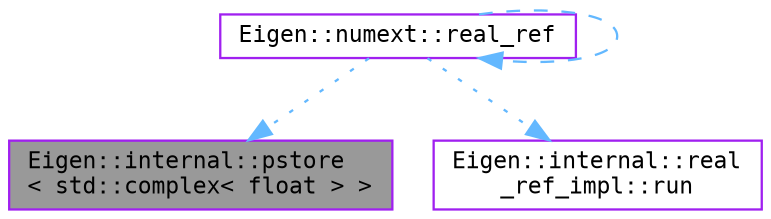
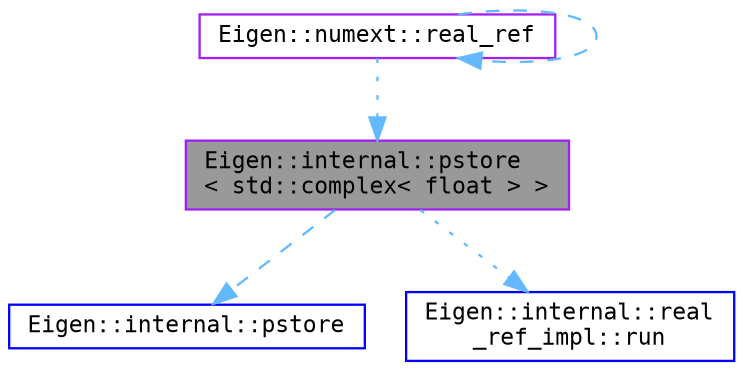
(479, 93) -> (464, 244)
(598, 175) -> (570, 326)
none -> (187, 326)
